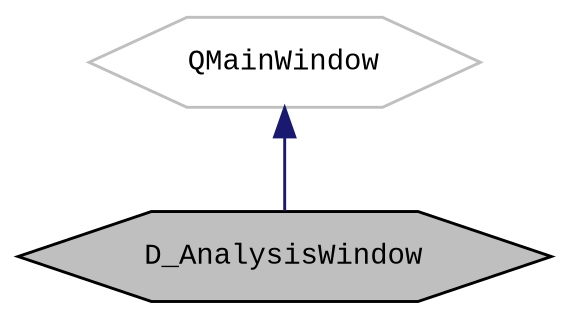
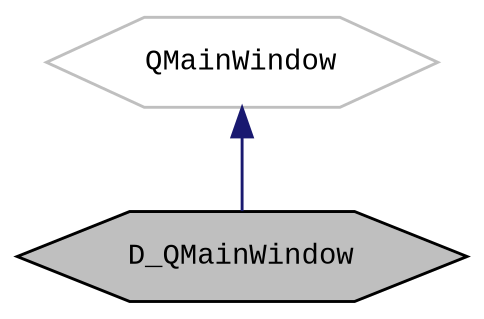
(285, 257) -> (242, 257)
